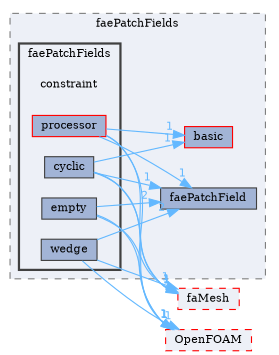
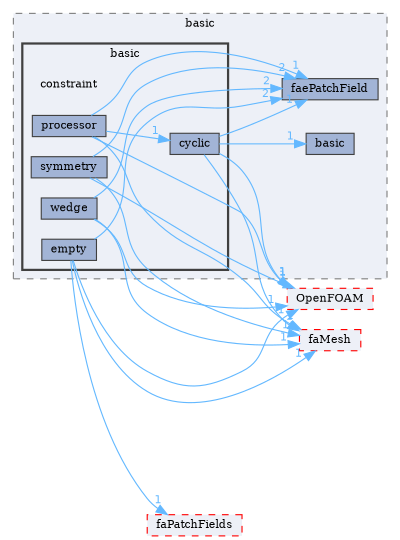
(138, 24) -> (200, 24)
(69, 126) -> (69, 126)
(140, 132) -> (144, 137)
(209, 137) -> (330, 144)
none -> (69, 167)
none -> (195, 525)
